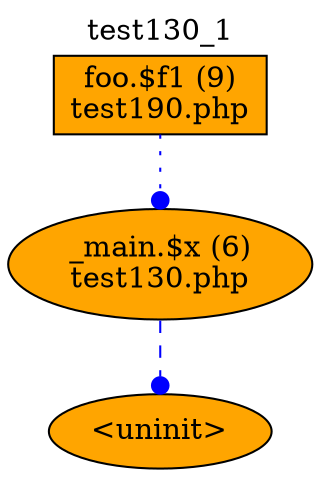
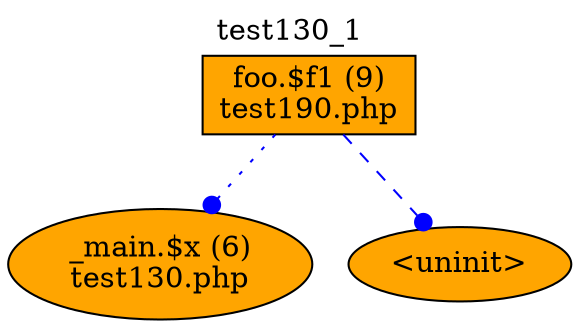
(160, 349) -> (380, 175)
